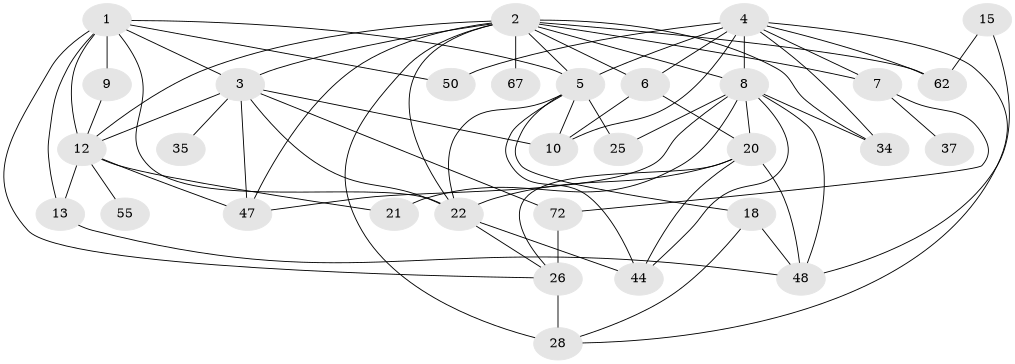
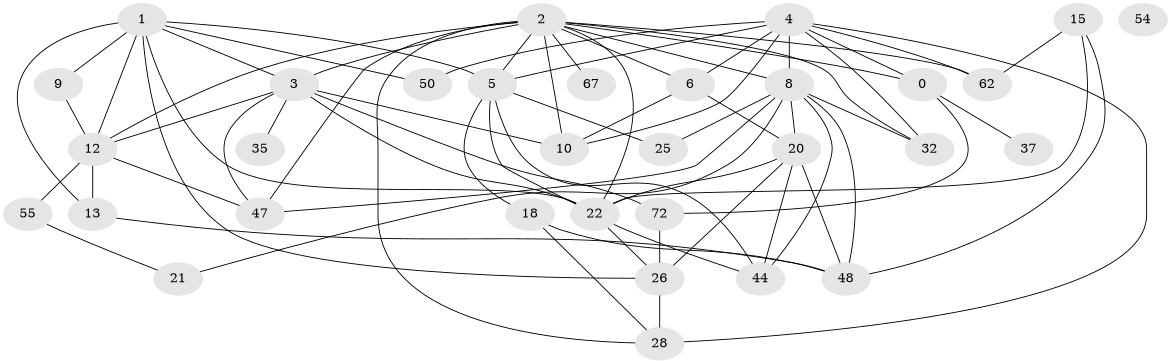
none -> (1143, 20)
(877, 85) -> (922, 85)
(567, 117) -> (553, 85)
(885, 149) -> (930, 149)
none -> (891, 188)
(289, 198) -> (102, 248)
